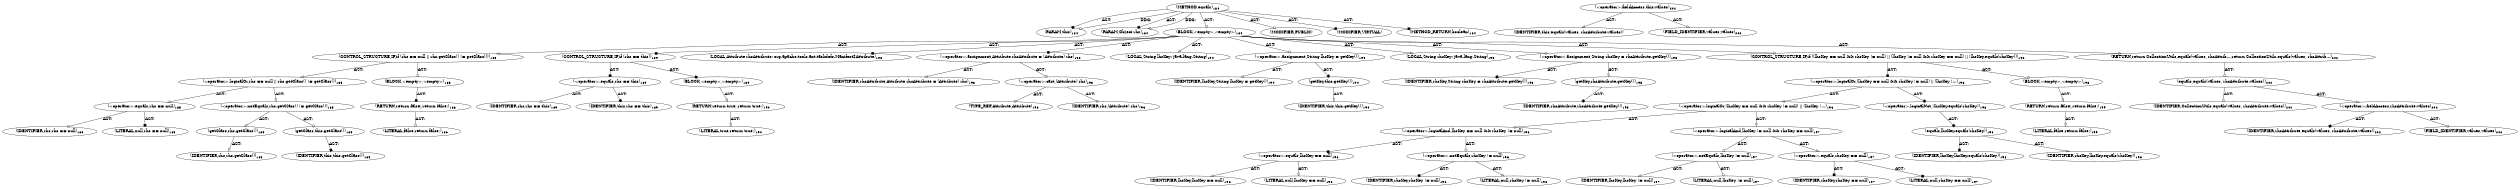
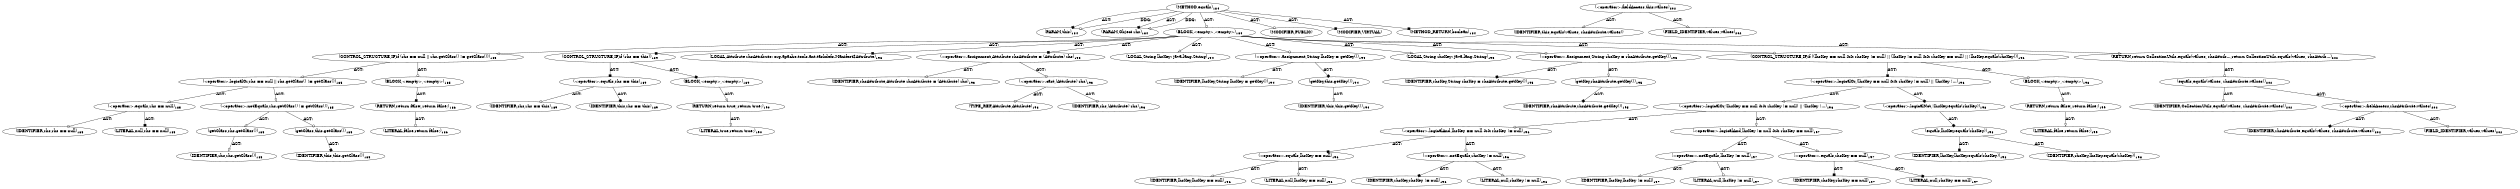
(1142, 106) -> (1142, 106)
